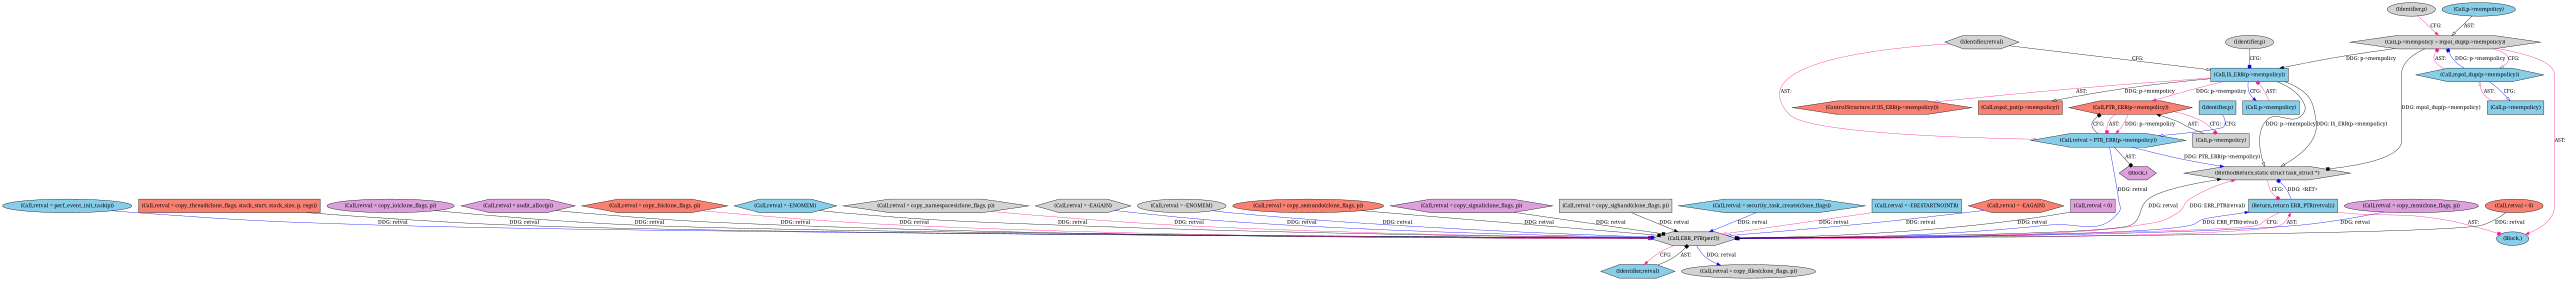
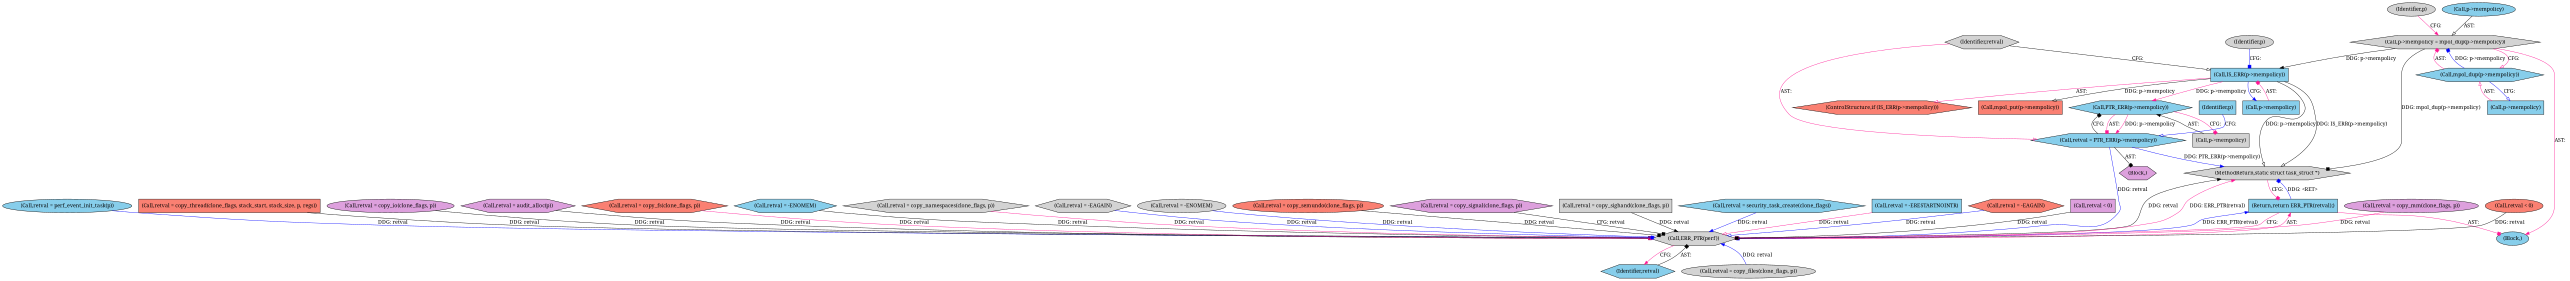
(2131, 108) -> (2131, 108)
(1611, 222) -> (1611, 222)
(2062, 235) -> (2062, 235)
(1705, 257) -> (1738, 252)
